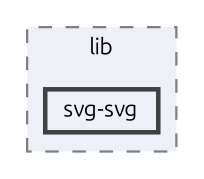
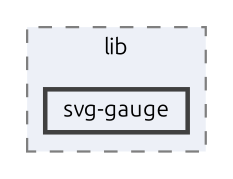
(102, 111) -> (116, 111)
